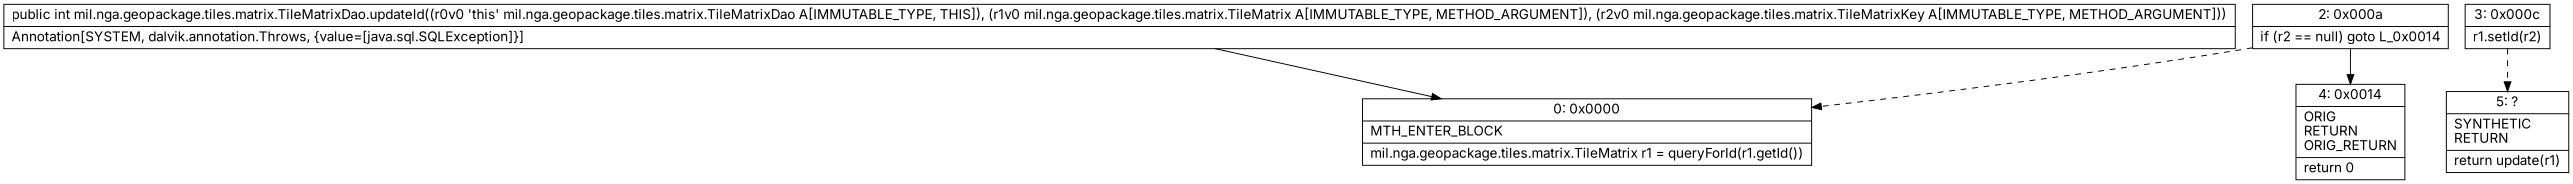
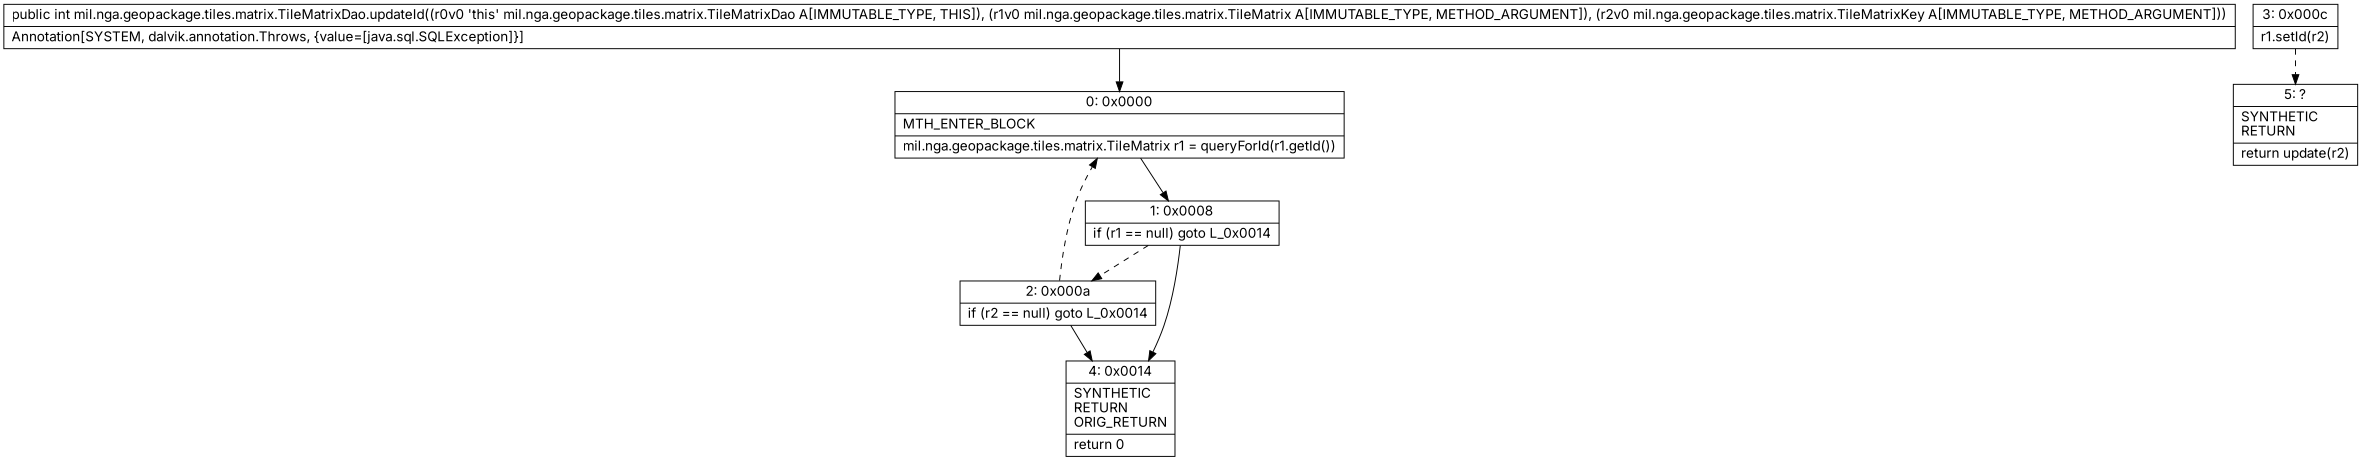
(2320, 117) -> (1113, 394)
(2508, 161) -> (2296, 154)
none -> (1182, 223)
